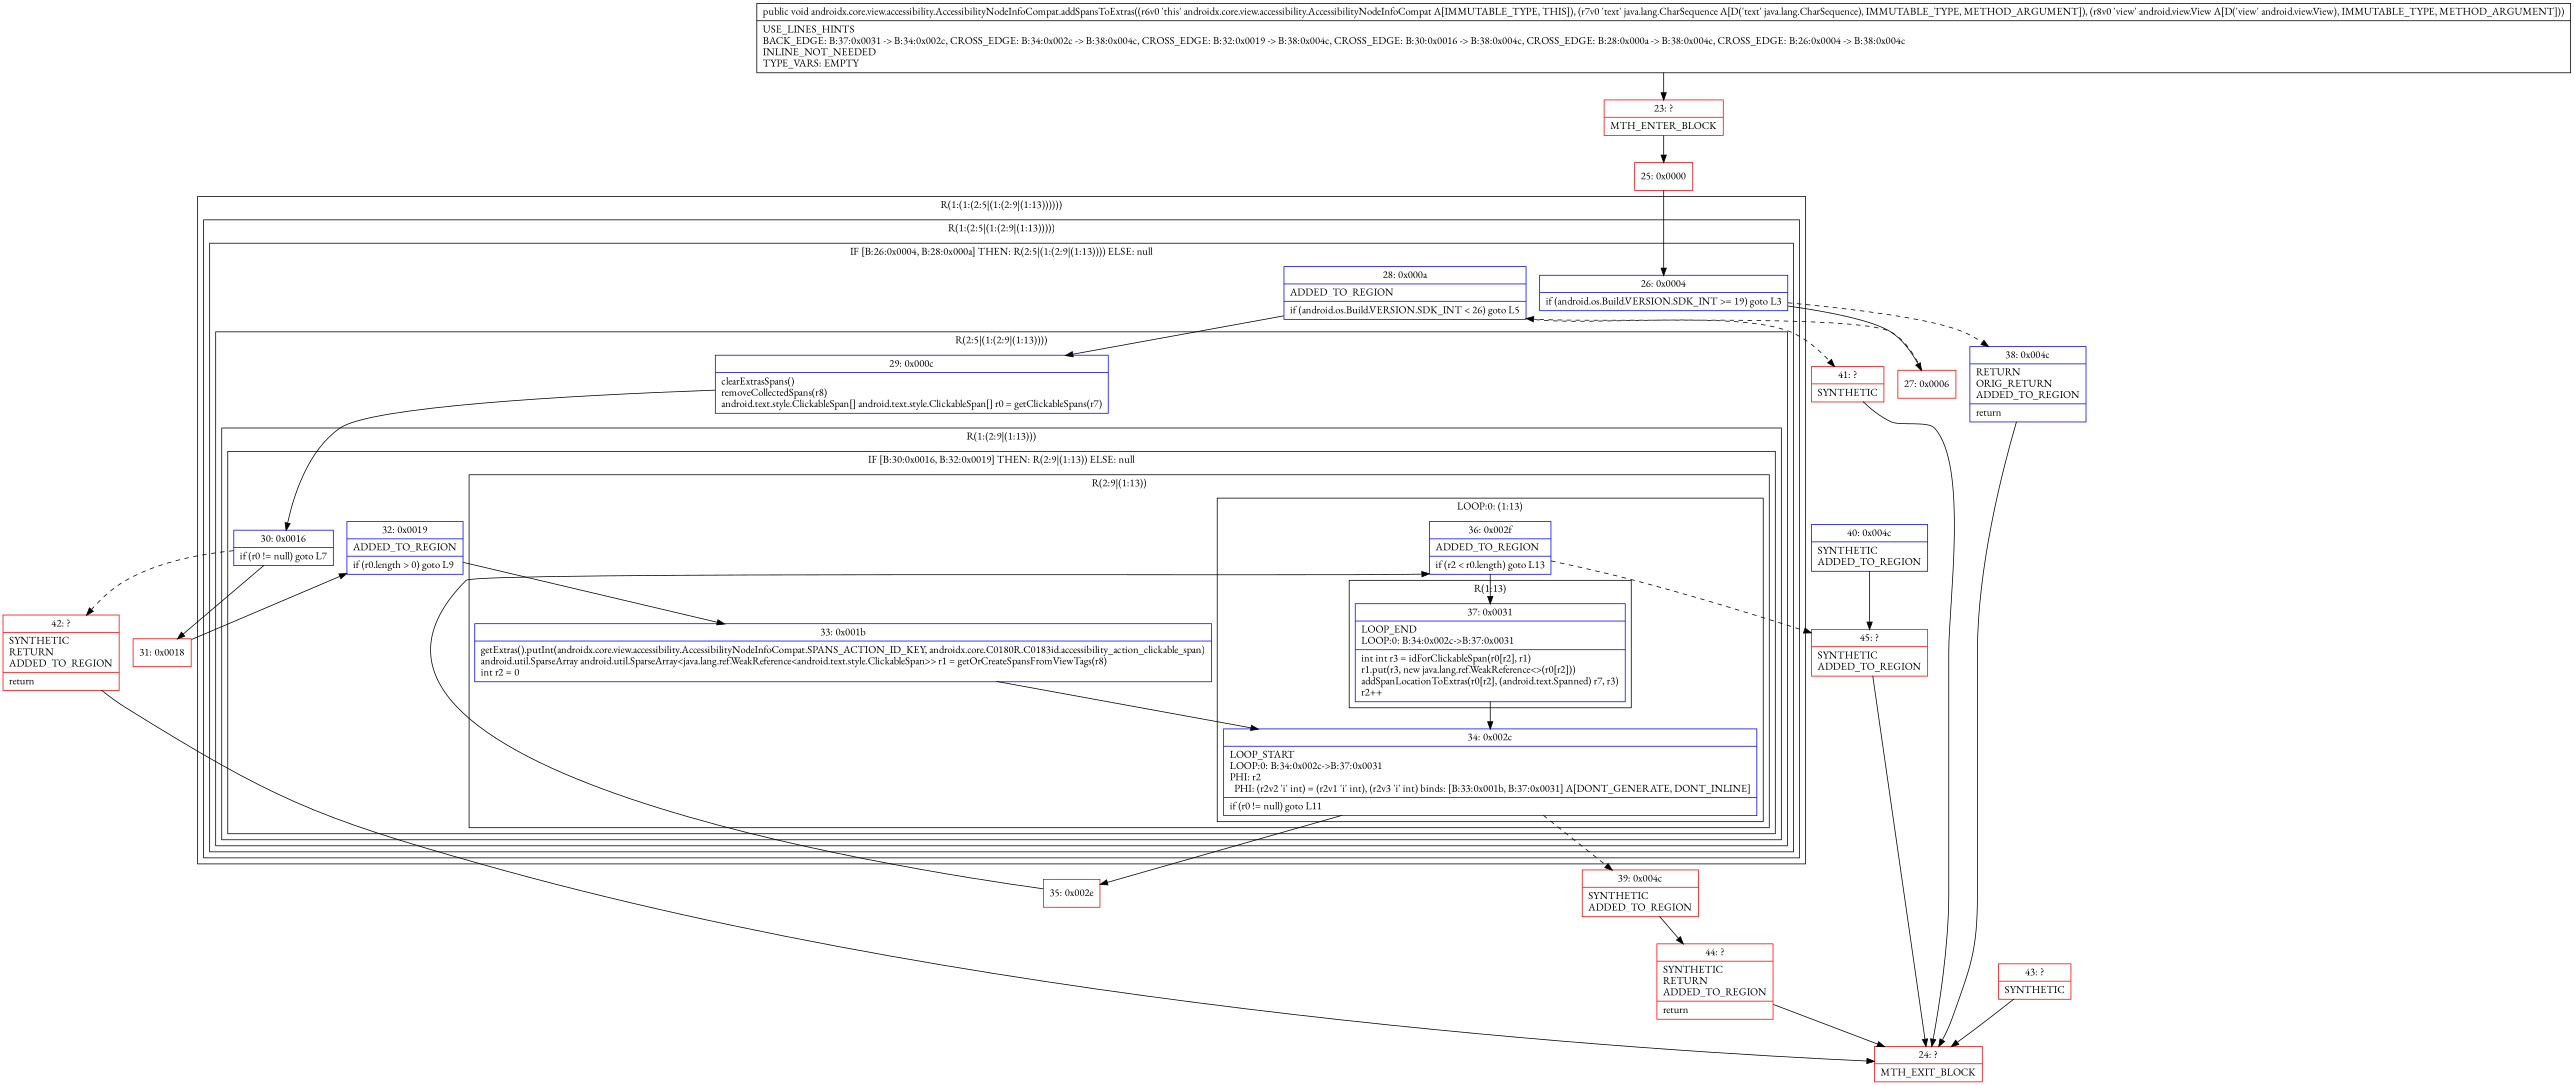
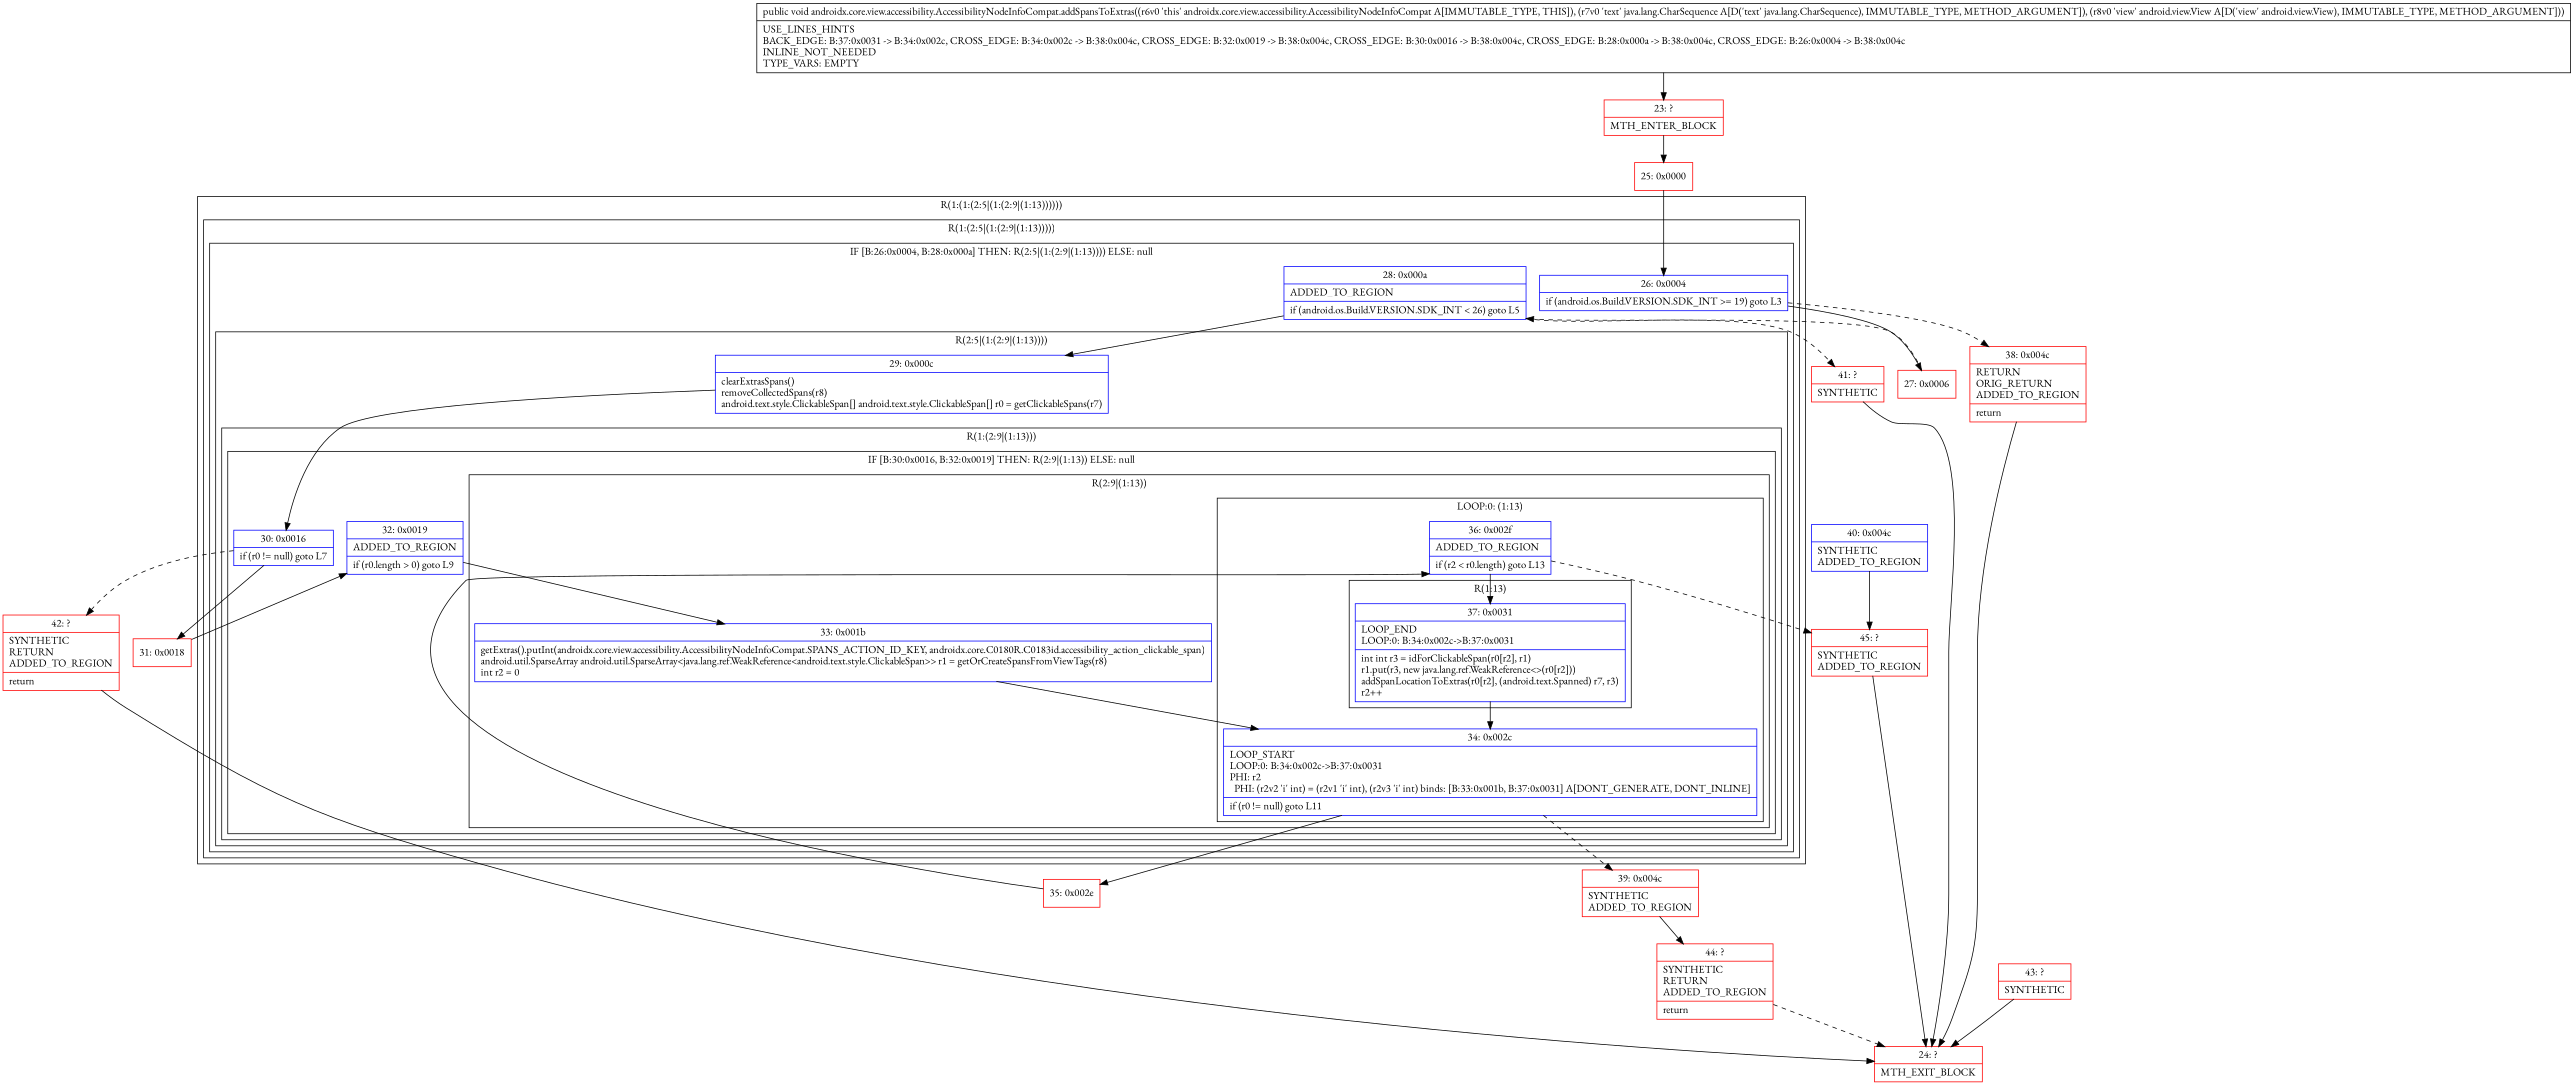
(2028, 384) -> (2028, 384)
(1825, 1024) -> (1825, 1024)
